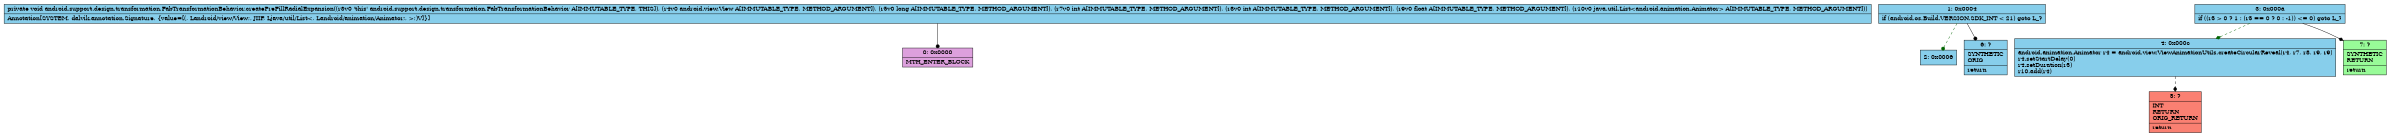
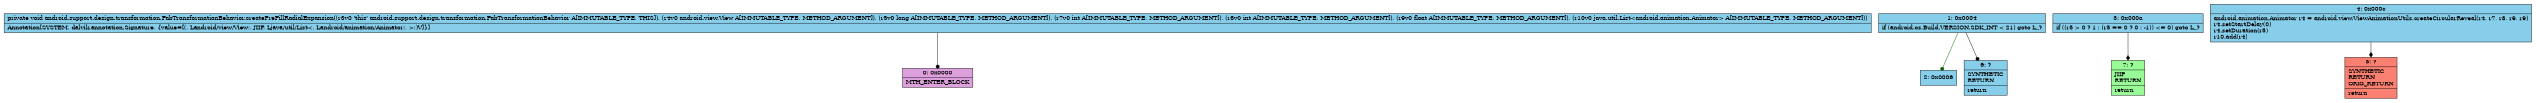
(2235, 30) -> none
(1950, 35) -> (1950, 50)
(2365, 54) -> (2120, 74)
(1975, 60) -> (1981, 81)
(2175, 81) -> (2371, 47)
(2158, 106) -> (2366, 71)
